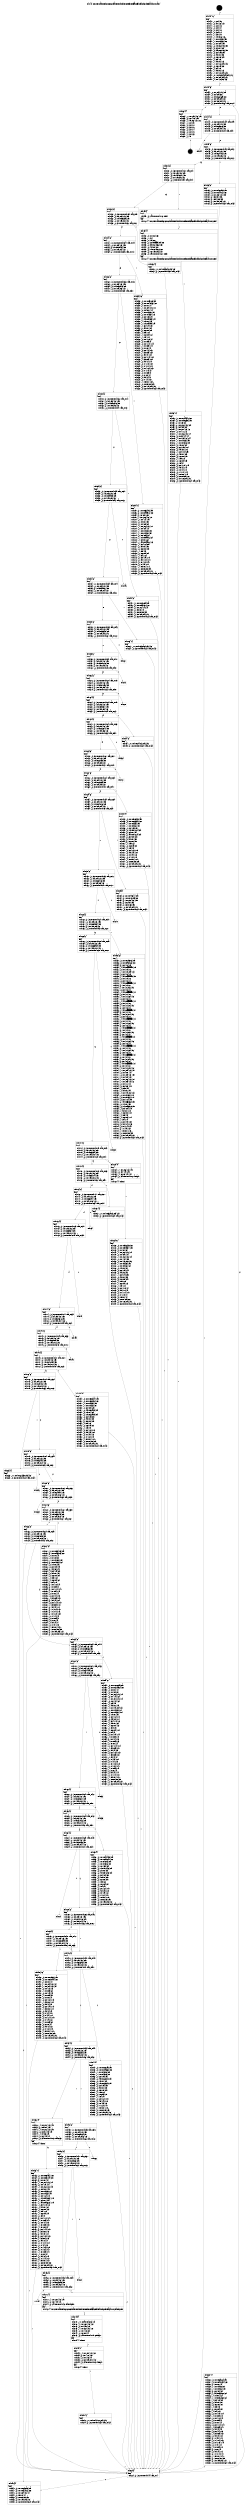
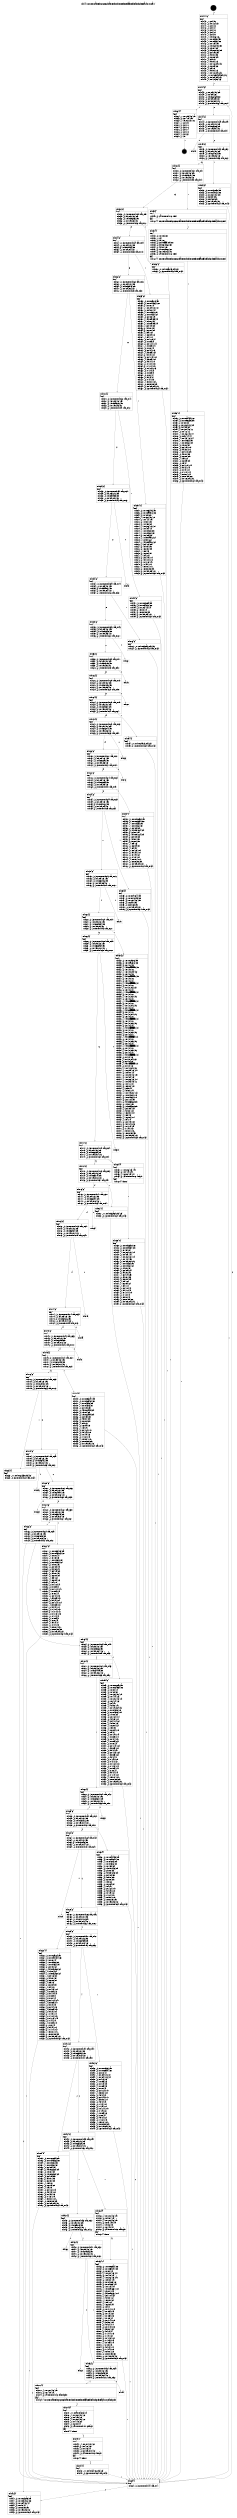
(100, 1797) -> none
(80, 1938) -> (61, 1936)
